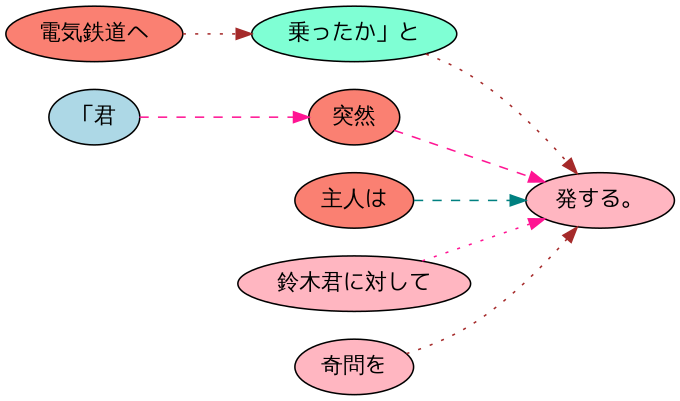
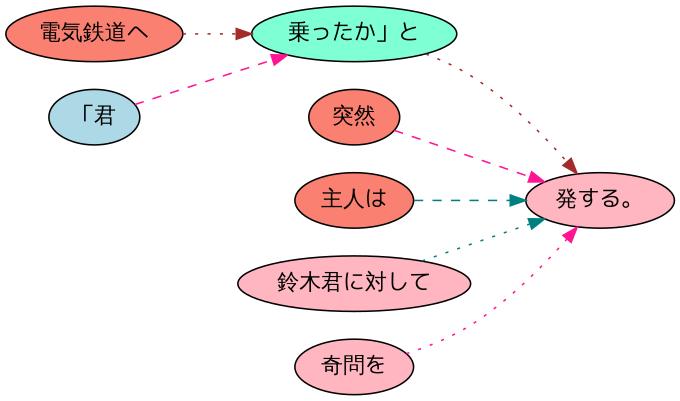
(216, 117) -> (204, 82)
(476, 242) -> (476, 242)
(495, 308) -> (495, 308)
